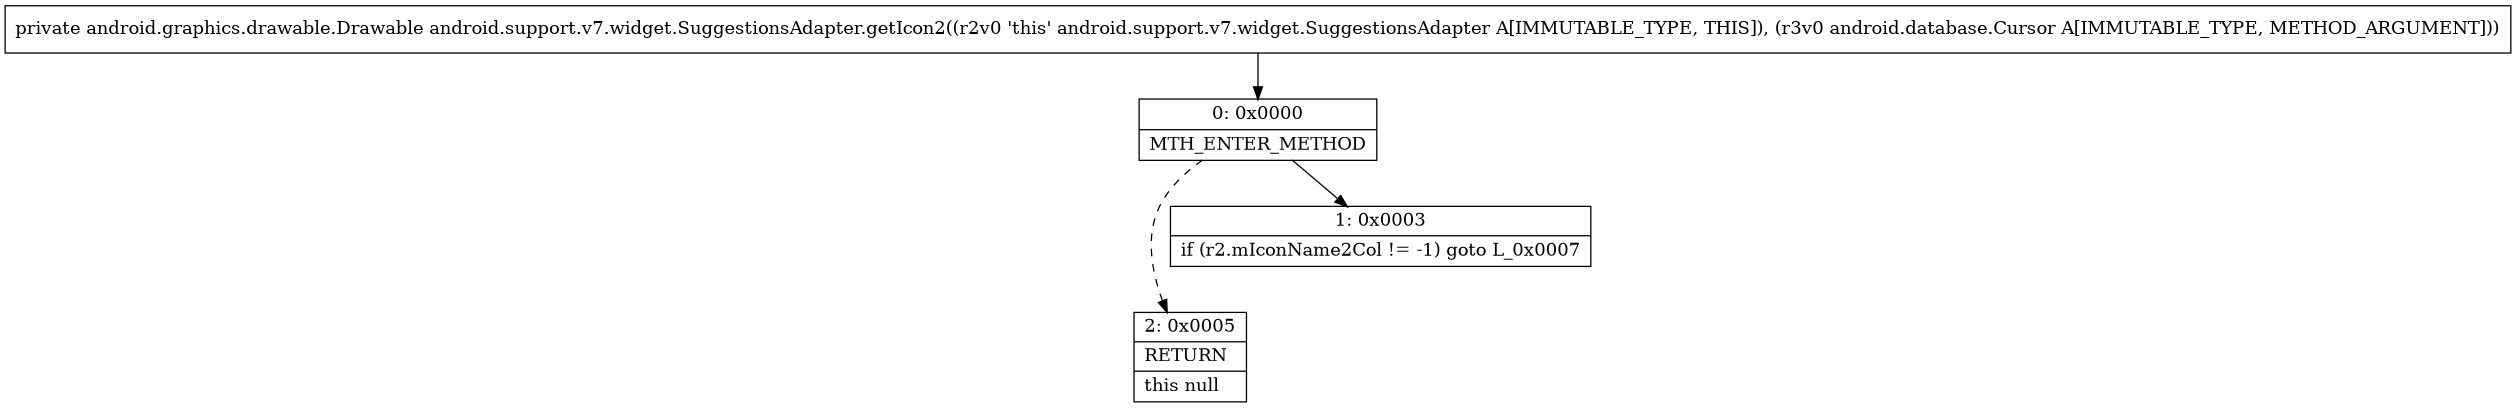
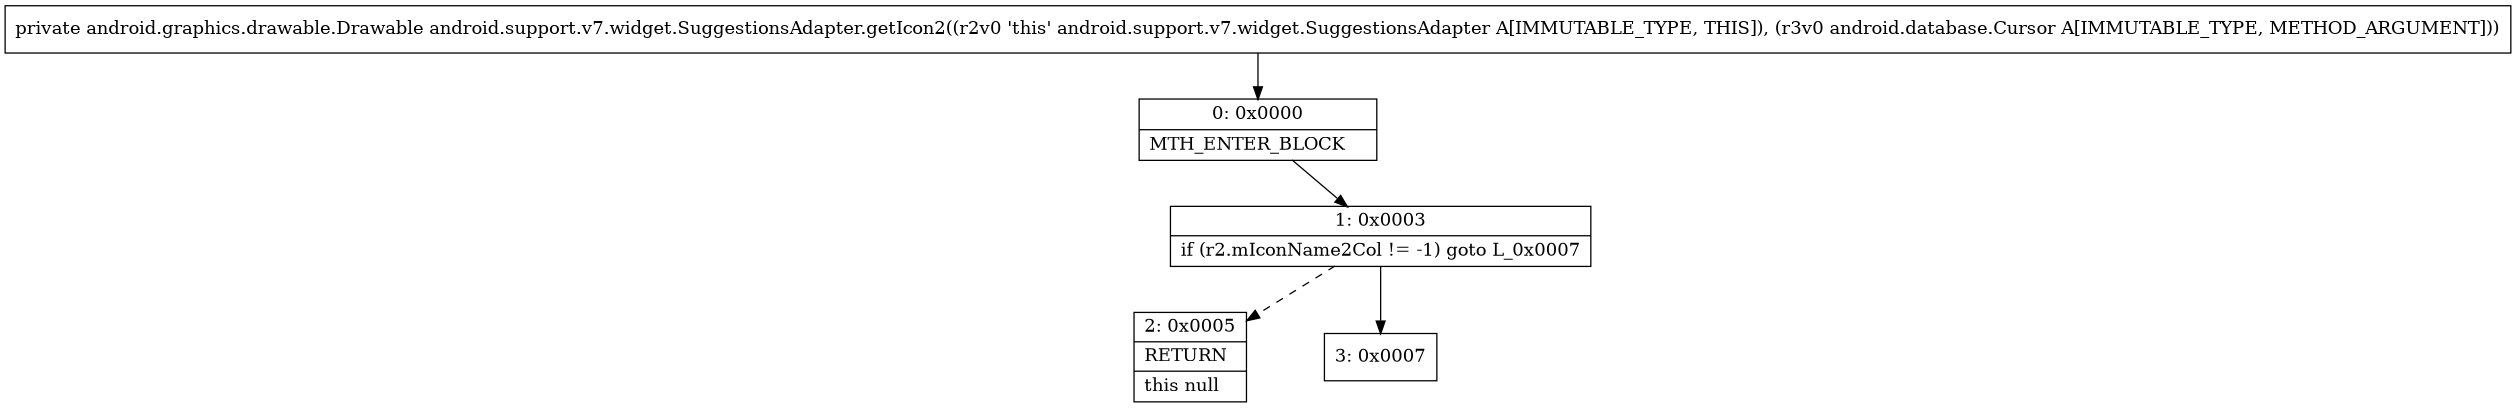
(1258, 144) -> (1248, 144)
(1154, 222) -> (1296, 290)
none -> (1381, 357)
